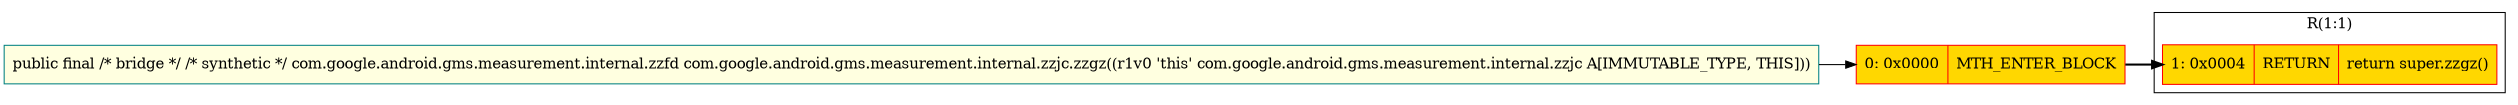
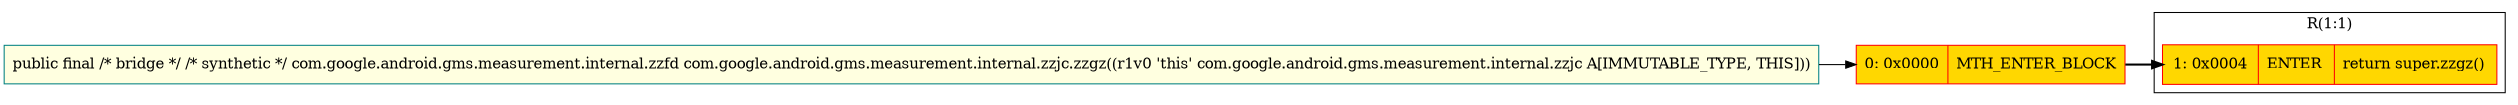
(2296, 64) -> (2294, 64)
